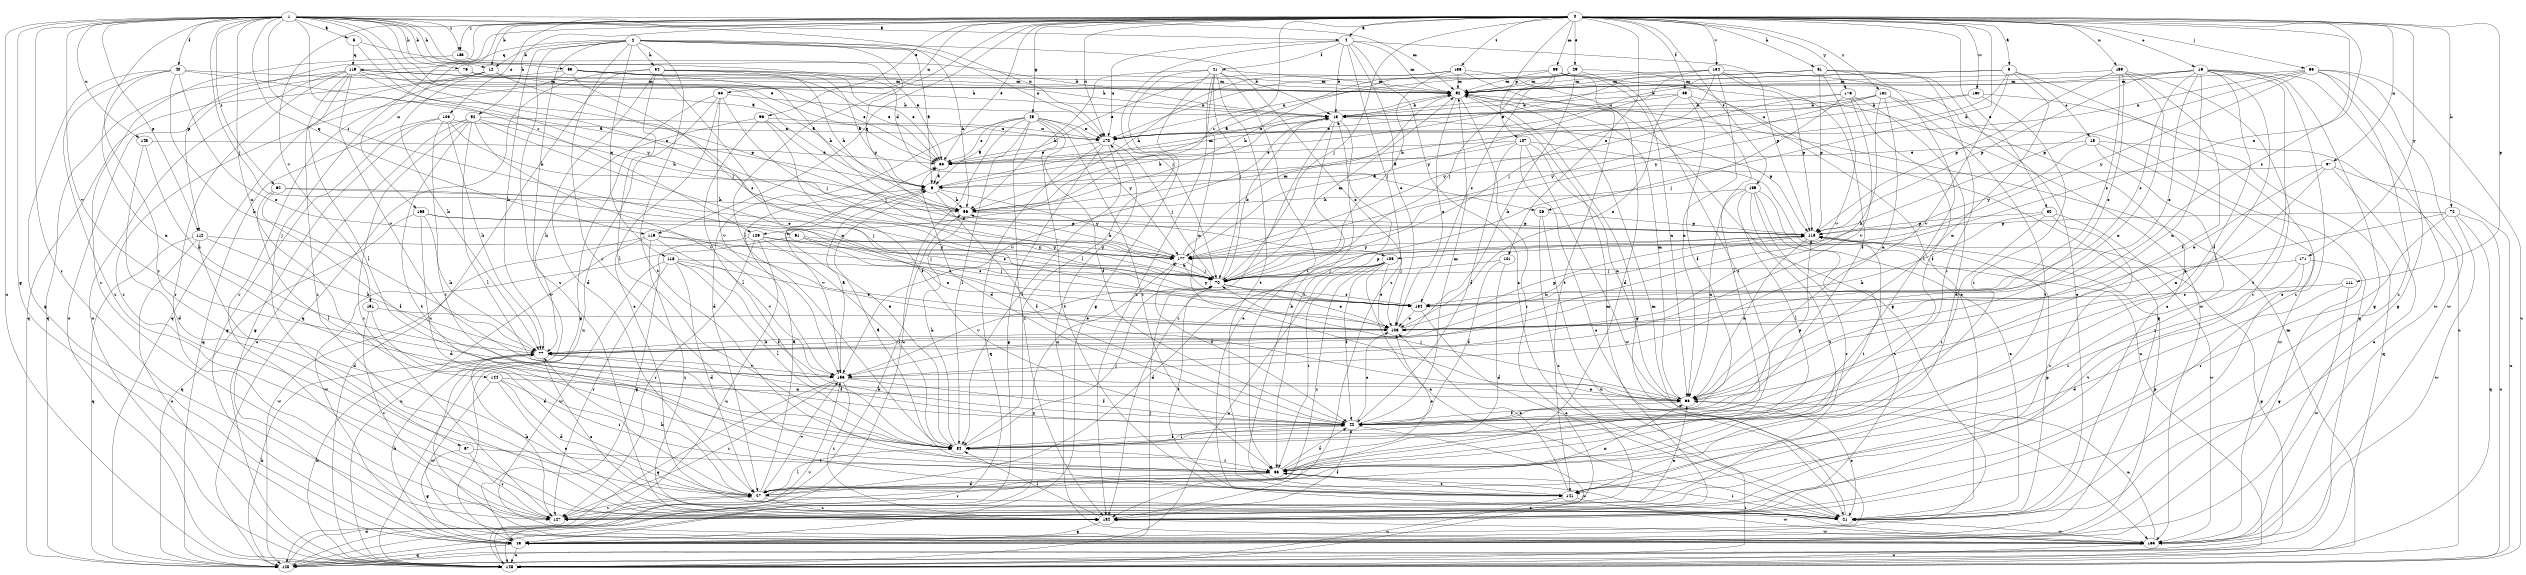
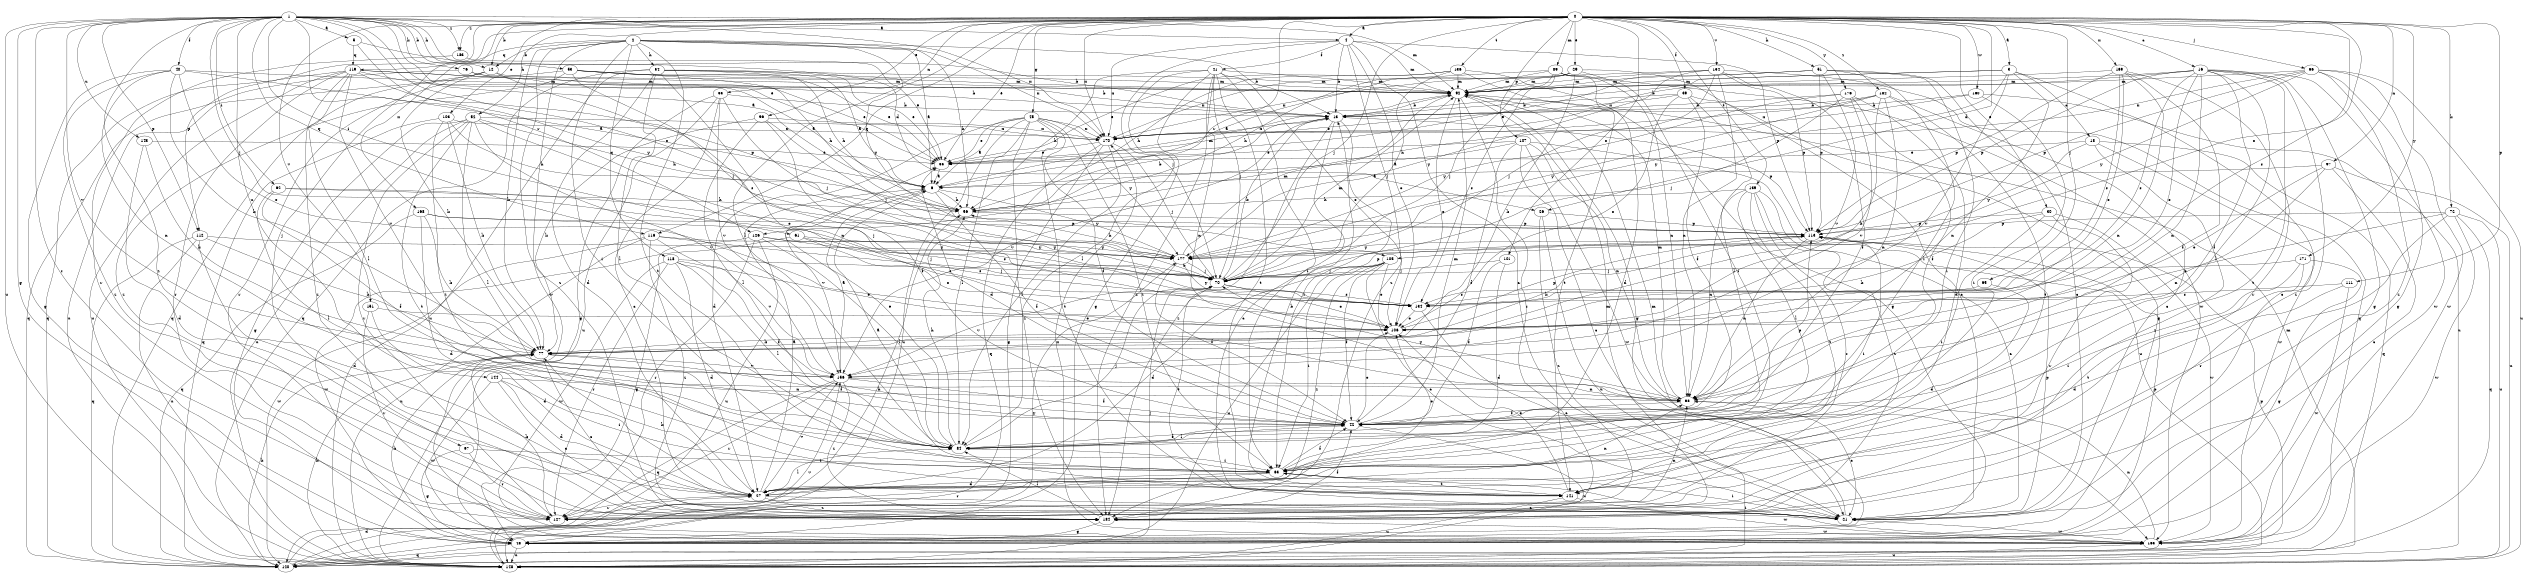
none -> (1984, 283)
(1421, 342) -> (1421, 342)
(213, 376) -> none
